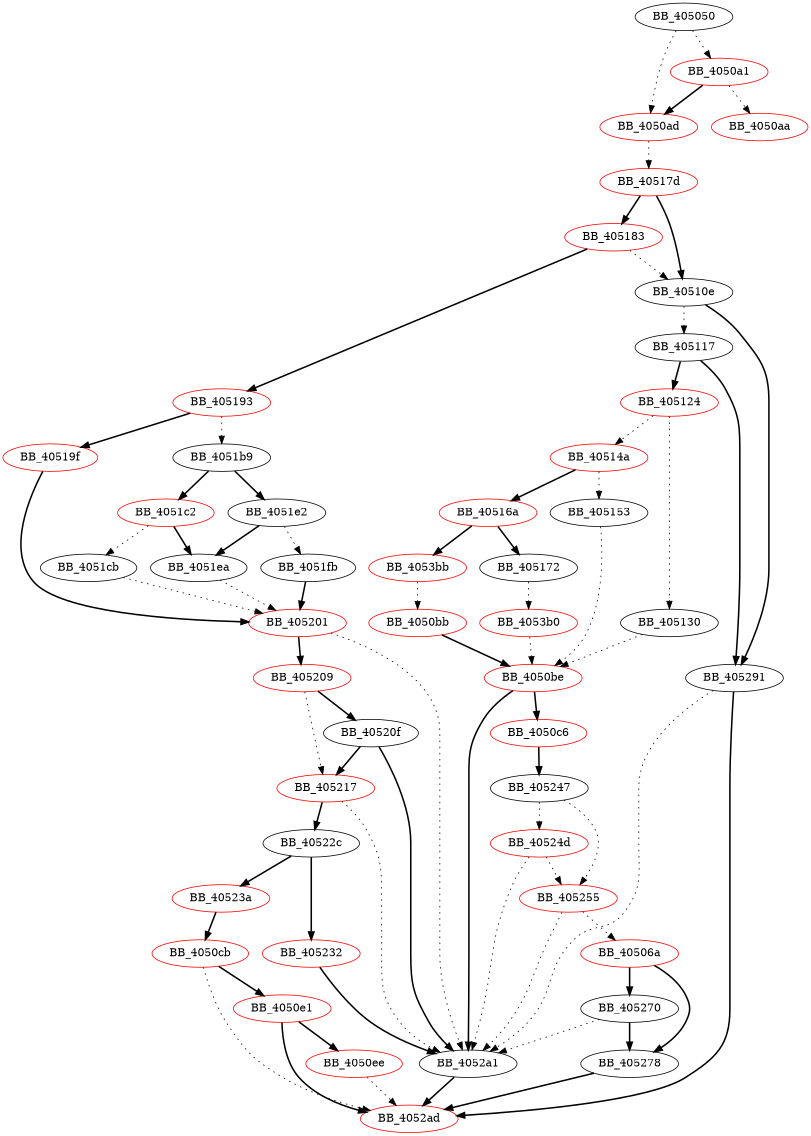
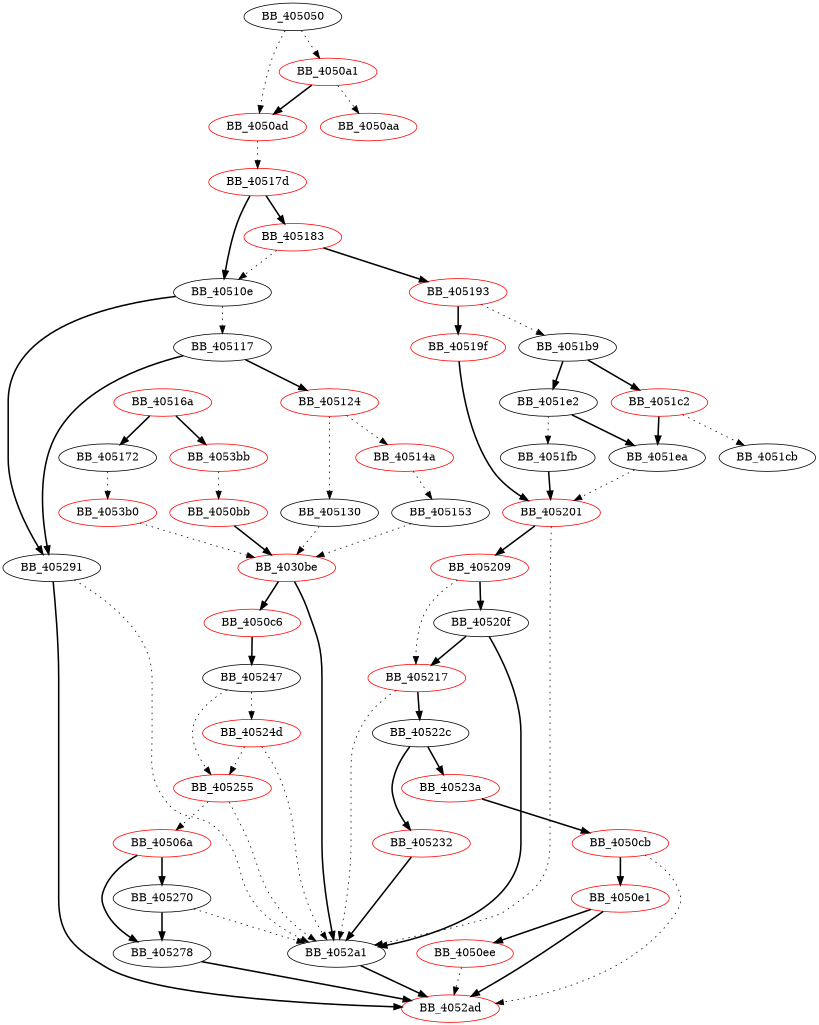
(547, 484) -> none
(189, 594) -> none
(533, 678) -> (287, 568)
